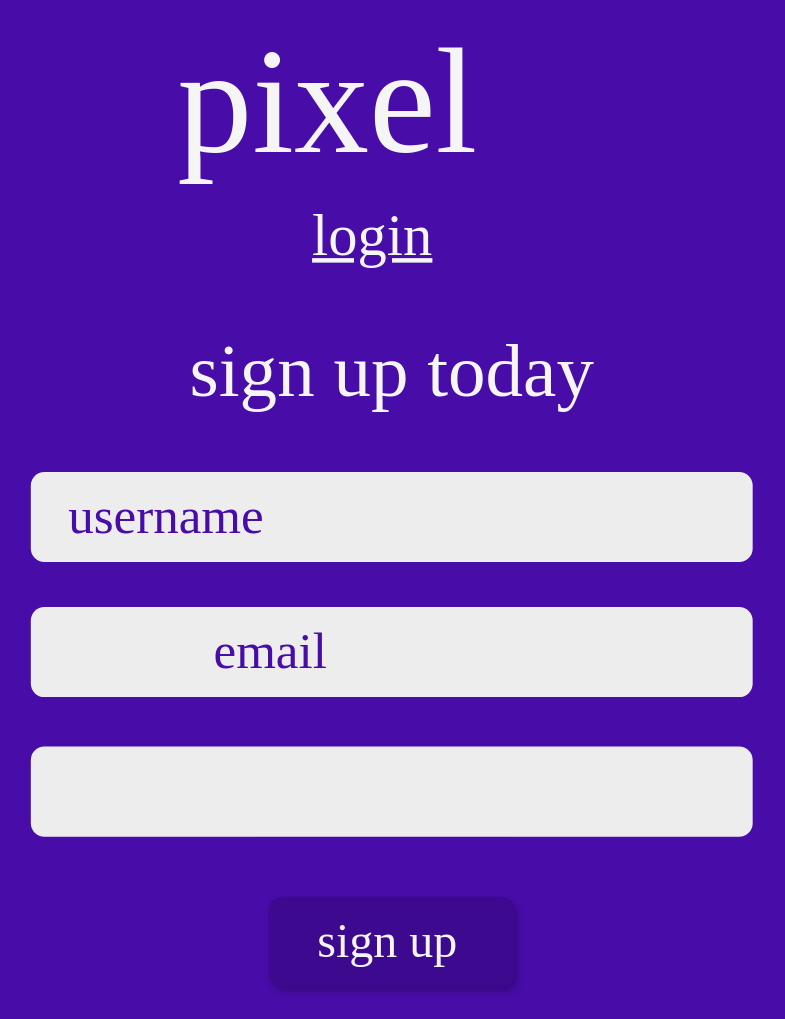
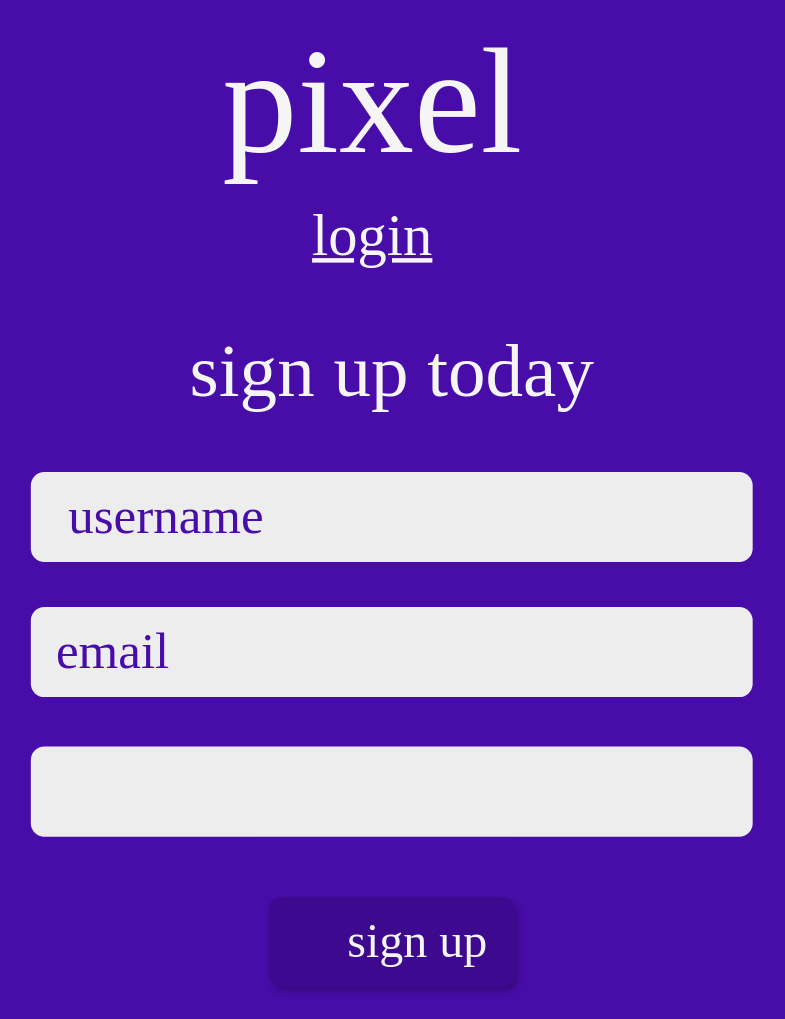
(328, 101) -> (373, 101)
(271, 652) -> (113, 652)
(388, 941) -> (418, 941)
